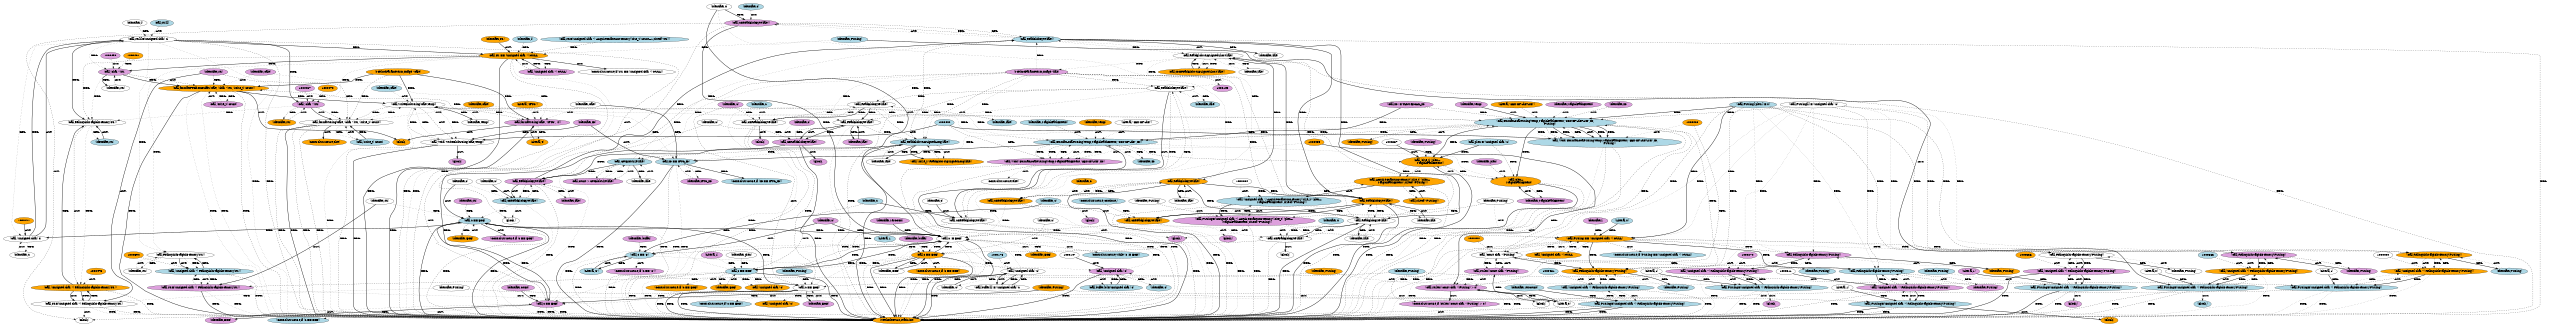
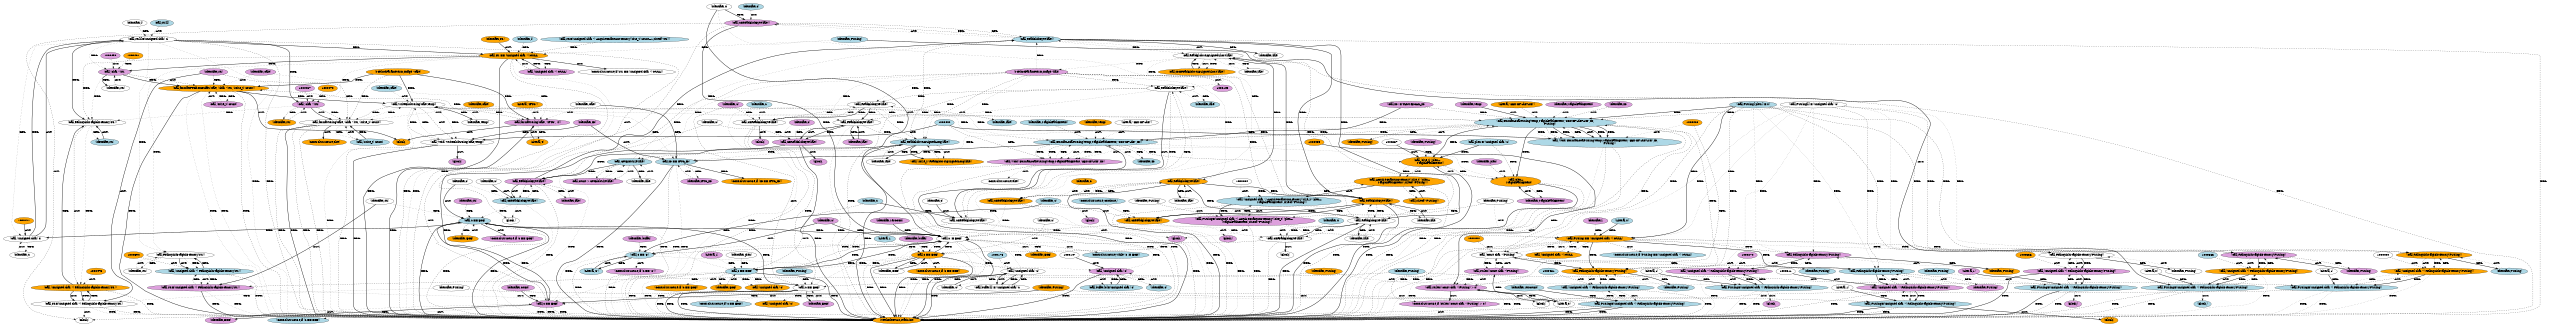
(757, 182) -> (757, 182)
